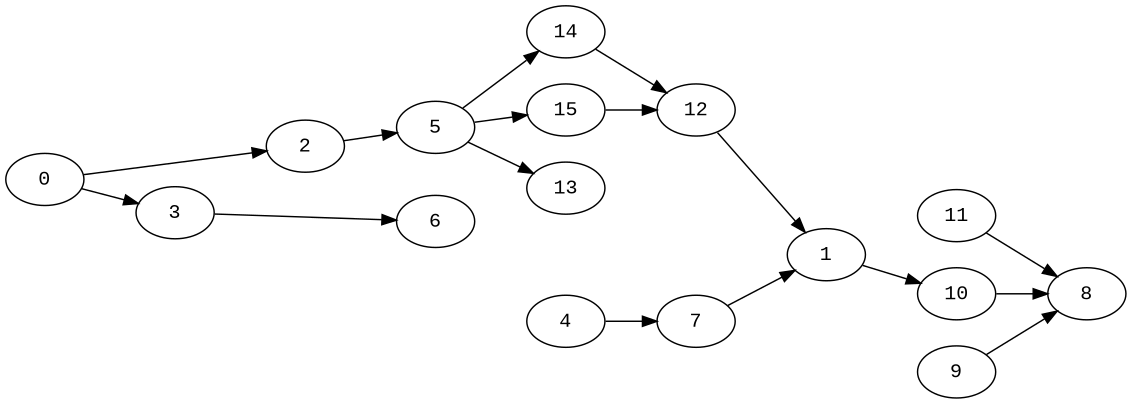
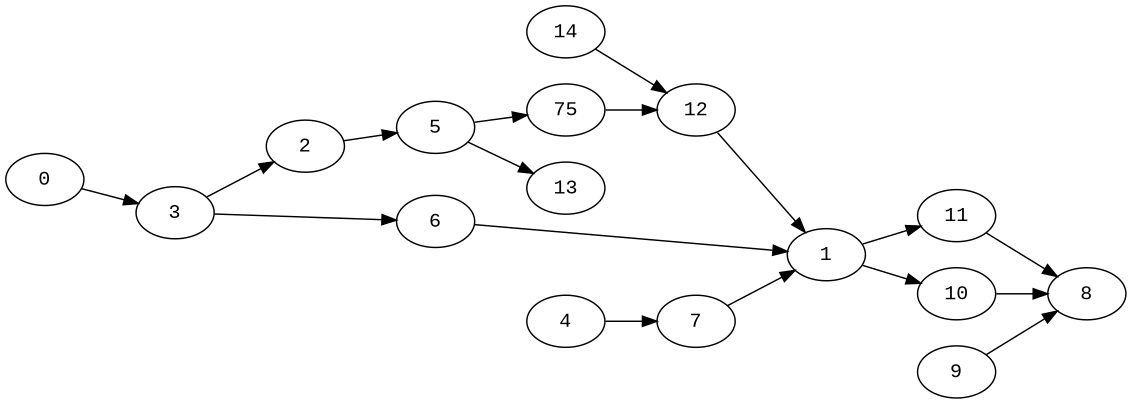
(495, 84) -> none
(566, 110) -> (566, 110)
(168, 164) -> (234, 183)
none -> (624, 237)
none -> (885, 237)
